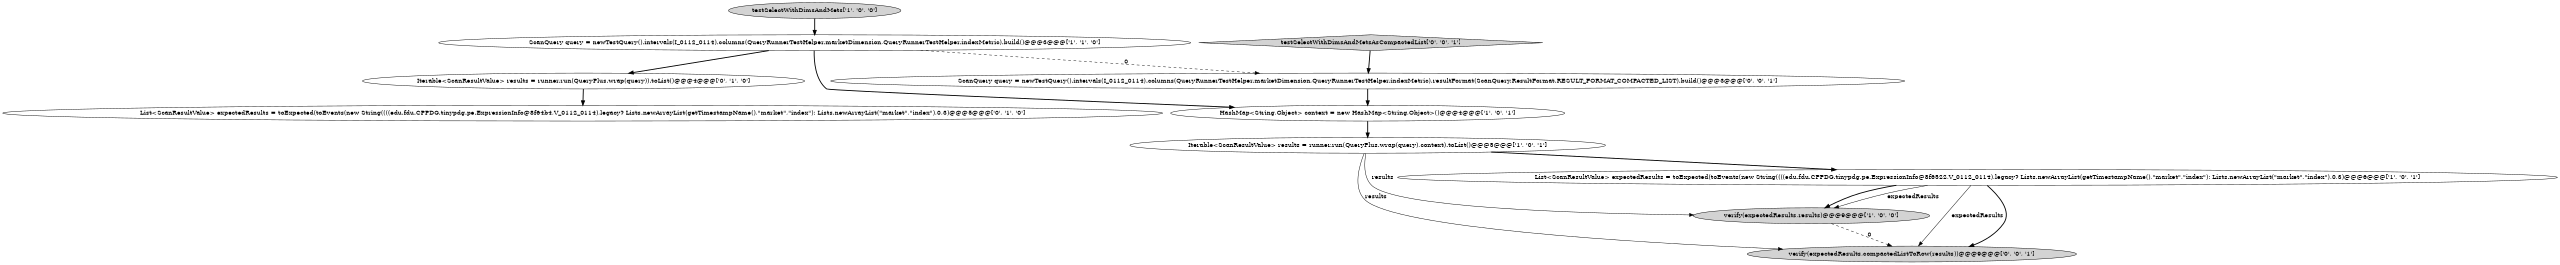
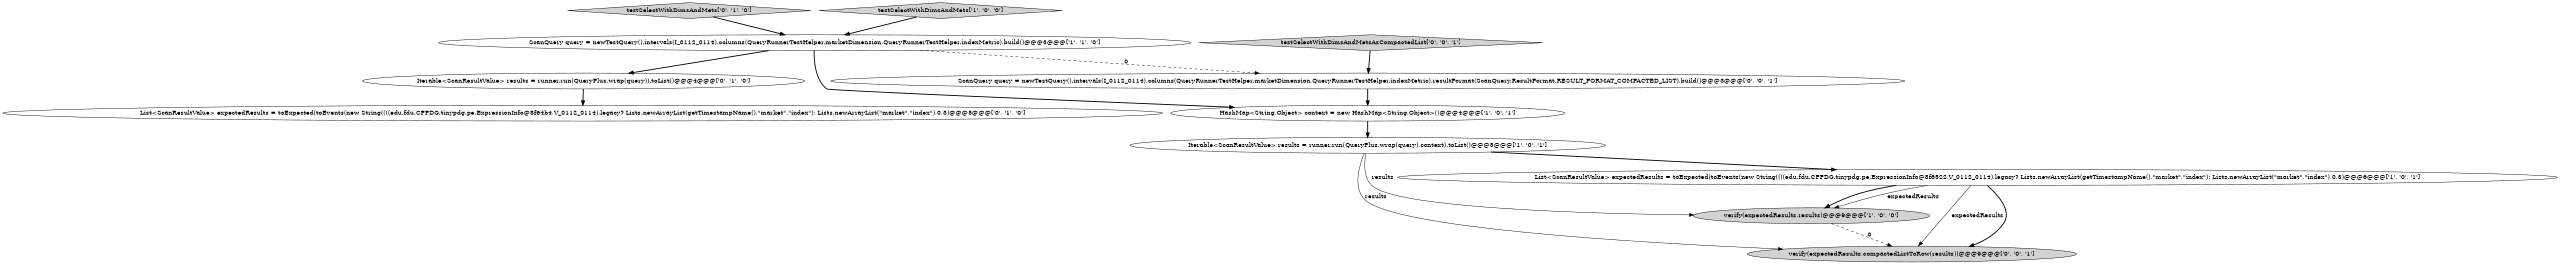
none -> (689, 11)
(815, 11) -> (941, 11)
